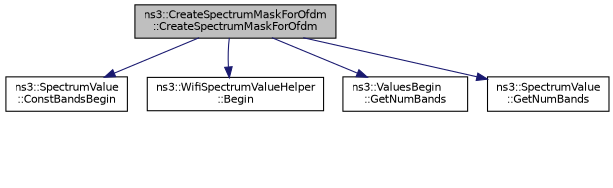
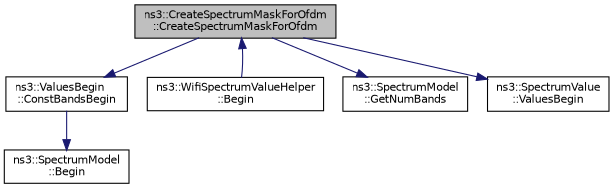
(228, 52) -> (243, 63)
(67, 94) -> (67, 94)
(405, 94) -> (405, 94)
(548, 94) -> (548, 94)
none -> (67, 167)
